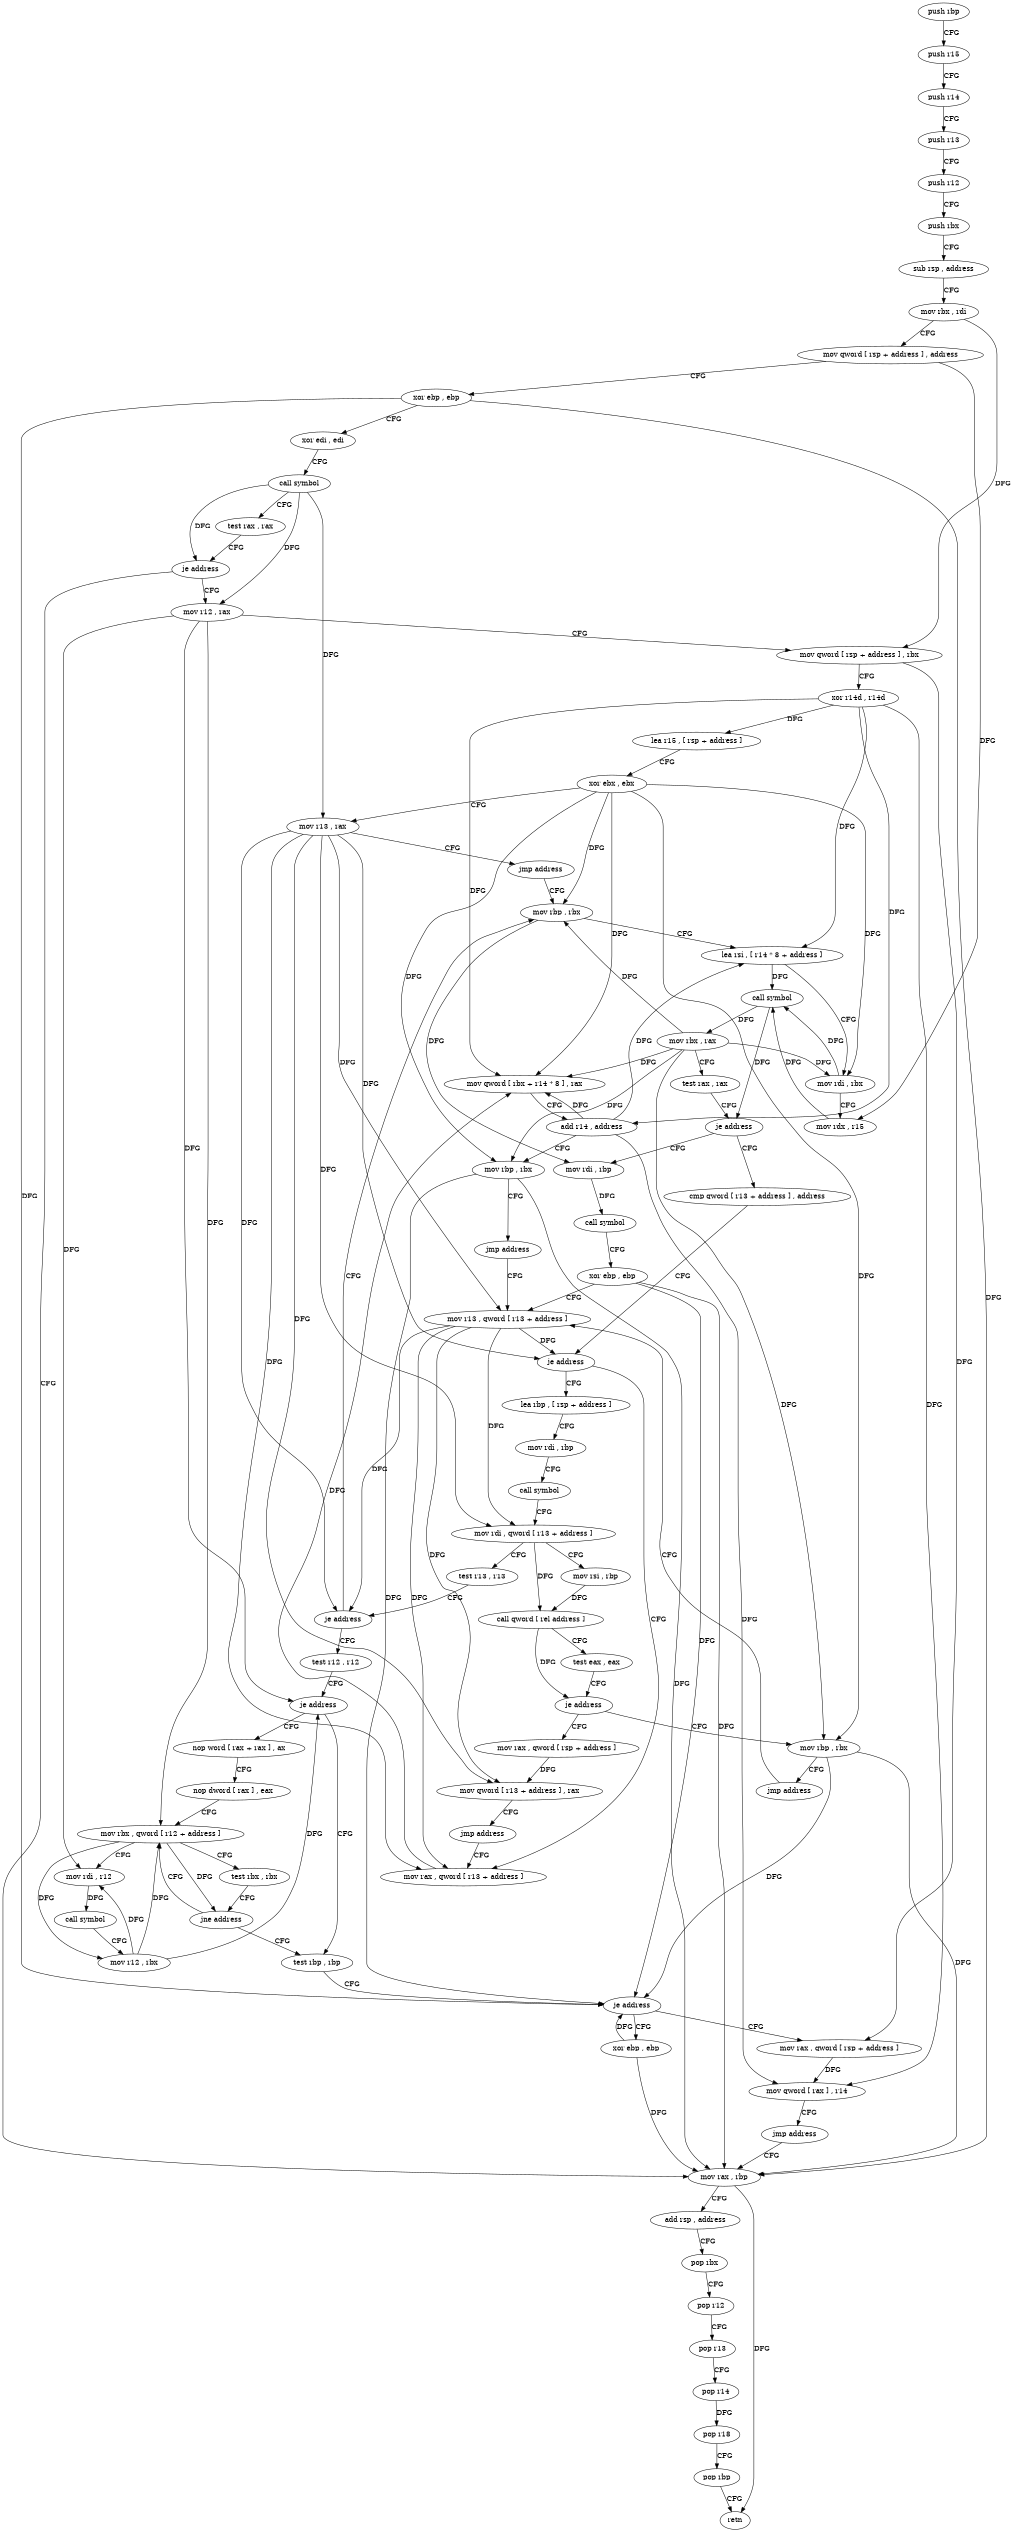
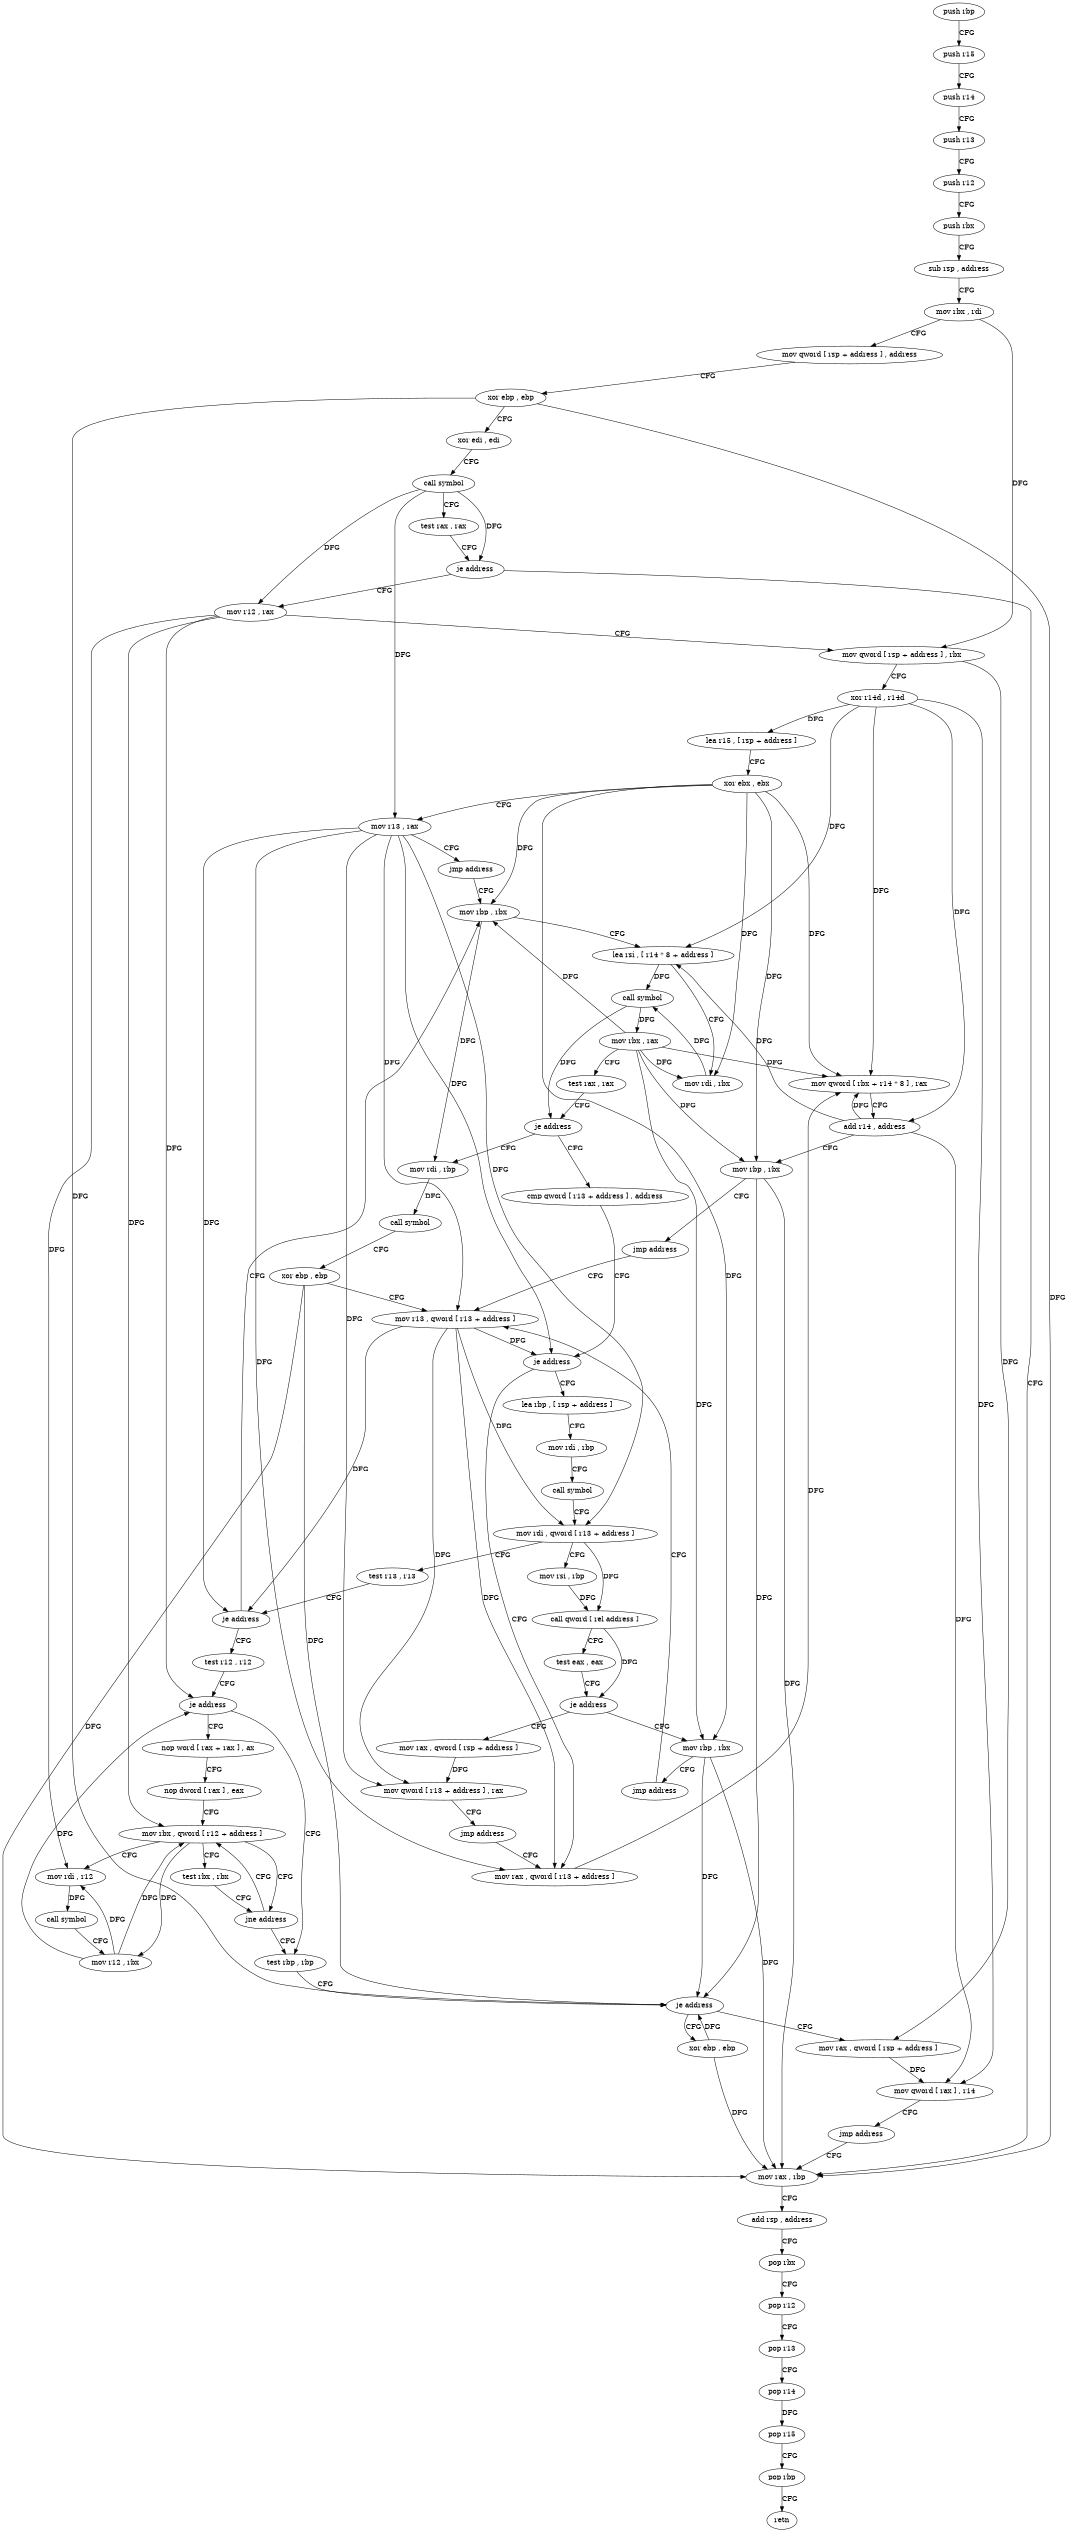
(840, 1127) -> none
(205, 1877) -> (285, 1877)
(754, 2345) -> none
(717, 2435) -> (782, 2435)
